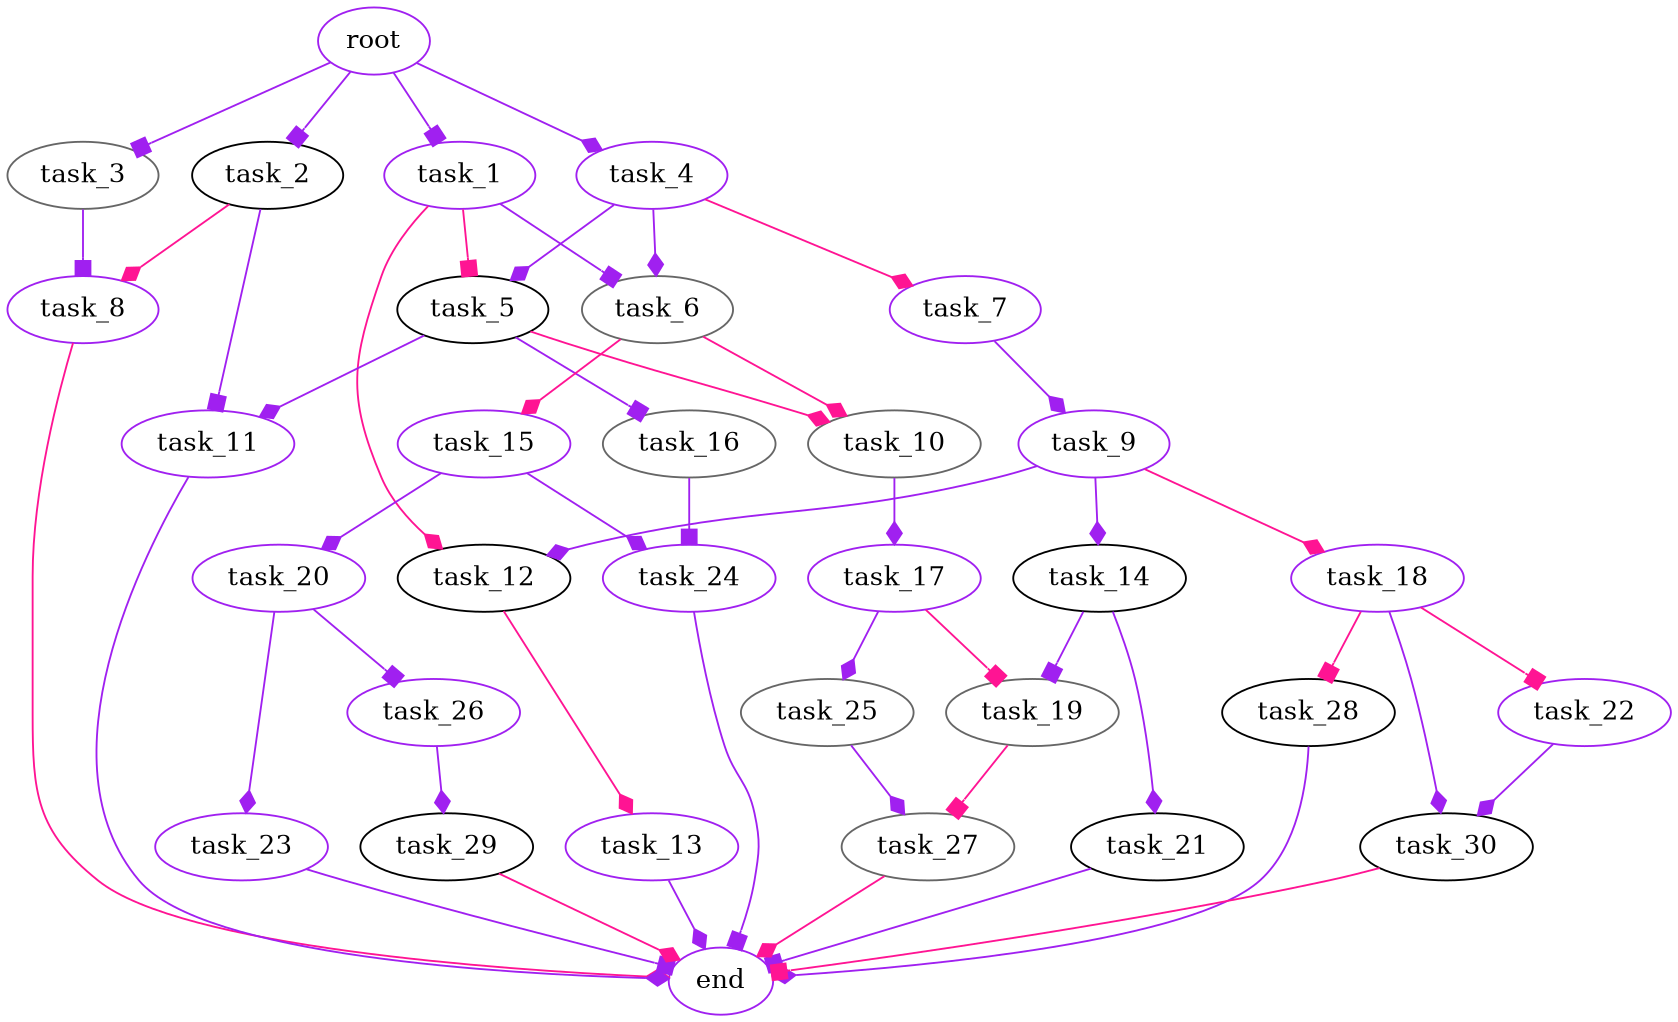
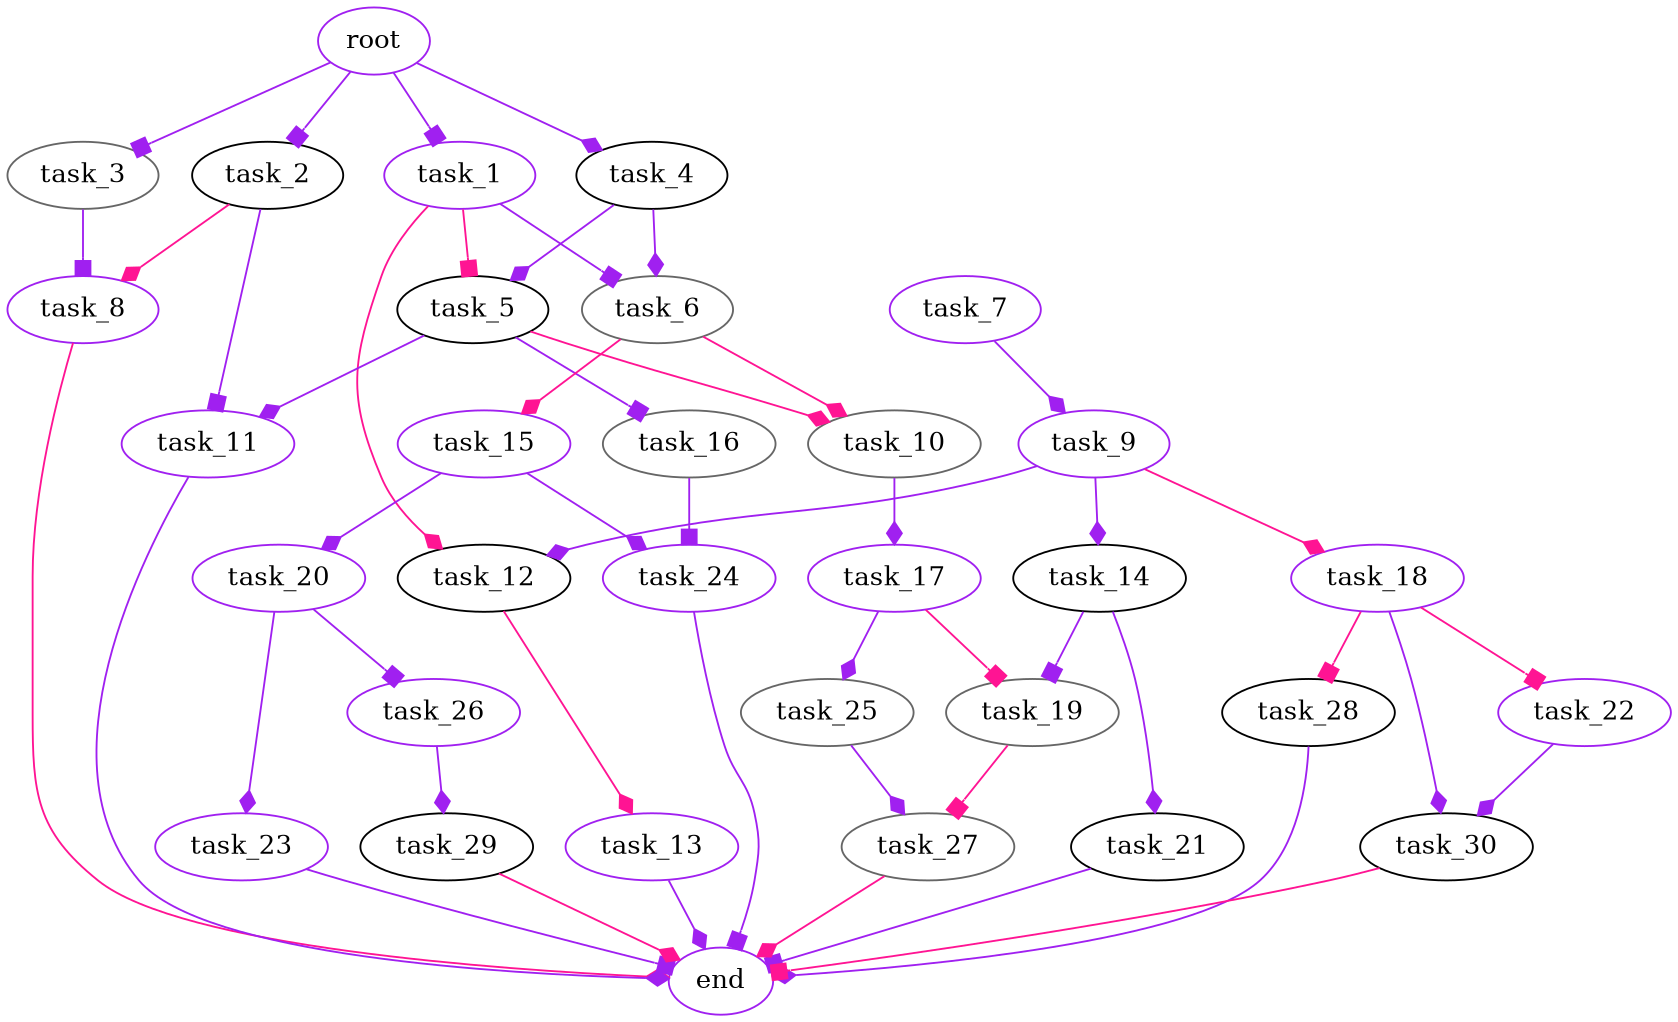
(652, 175) -> (652, 175)
(798, 238) -> none
